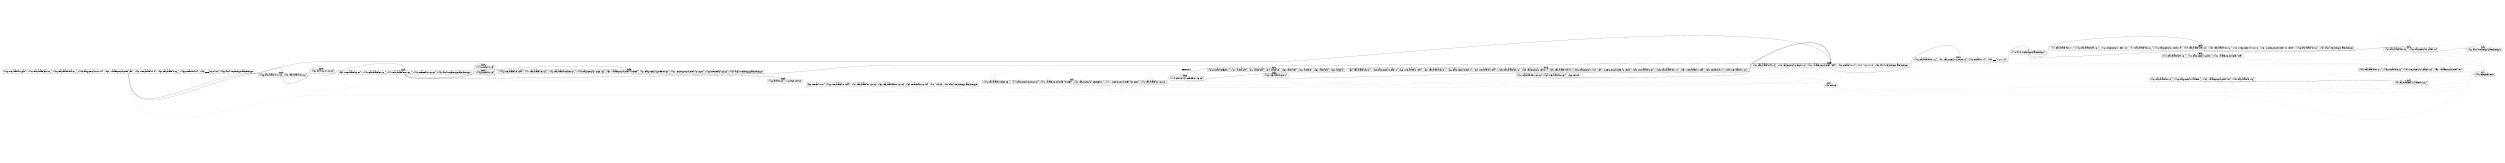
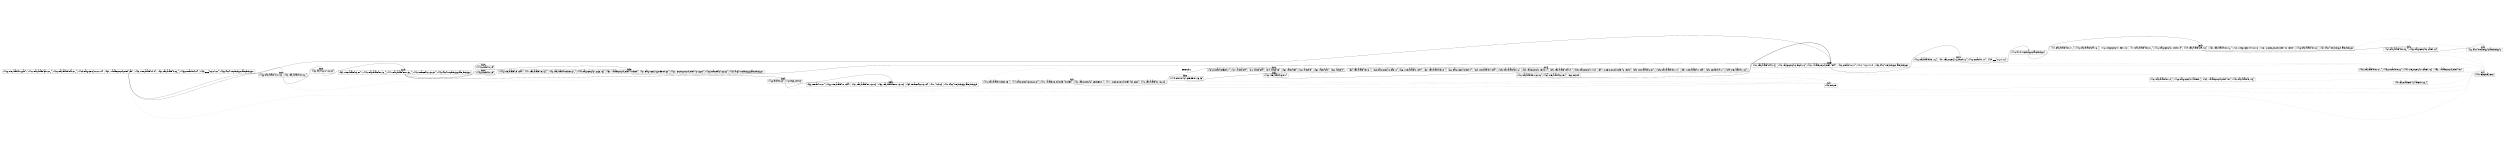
(2202, 56) -> none
none -> (838, 78)
(2306, 81) -> none
